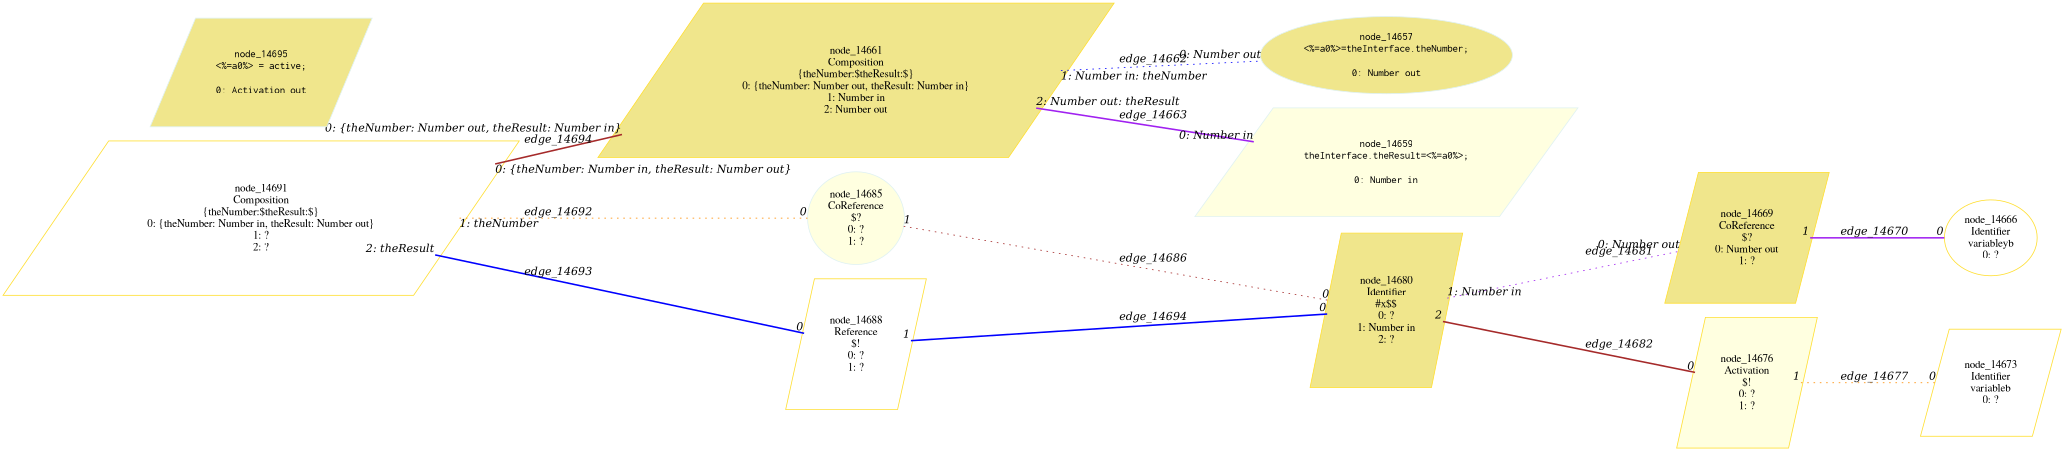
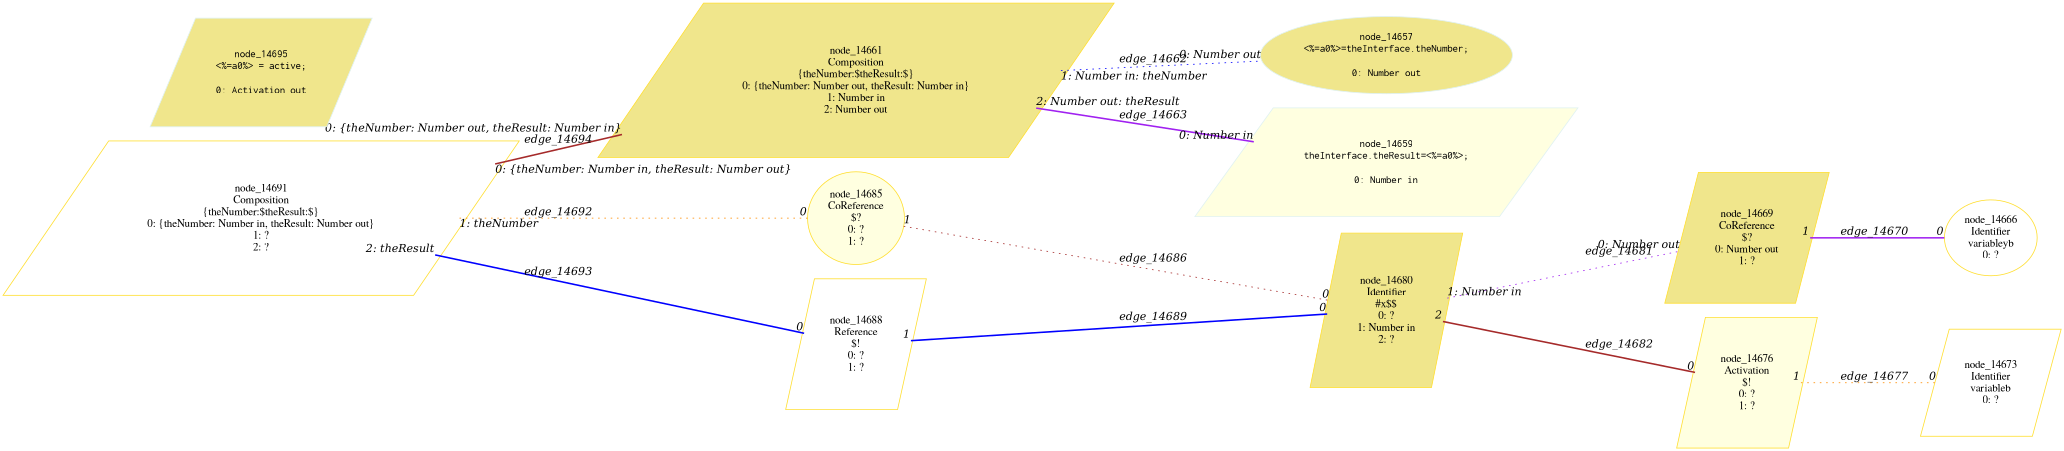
(856, 218) -> (856, 218)
(1153, 317) -> (1153, 317)
